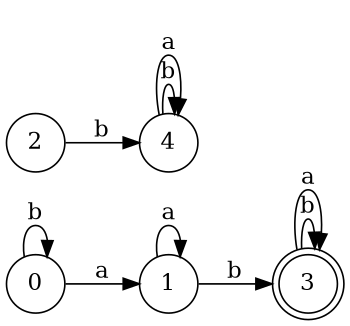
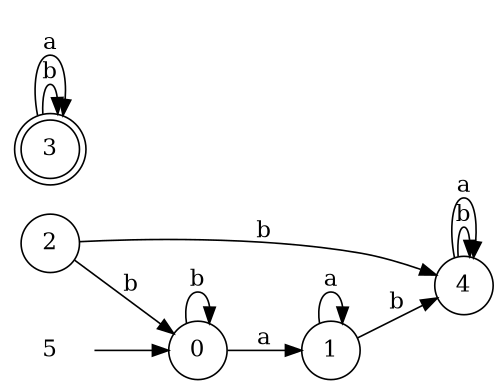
(227, 284) -> (390, 322)
none -> (118, 292)
none -> (50, 350)
